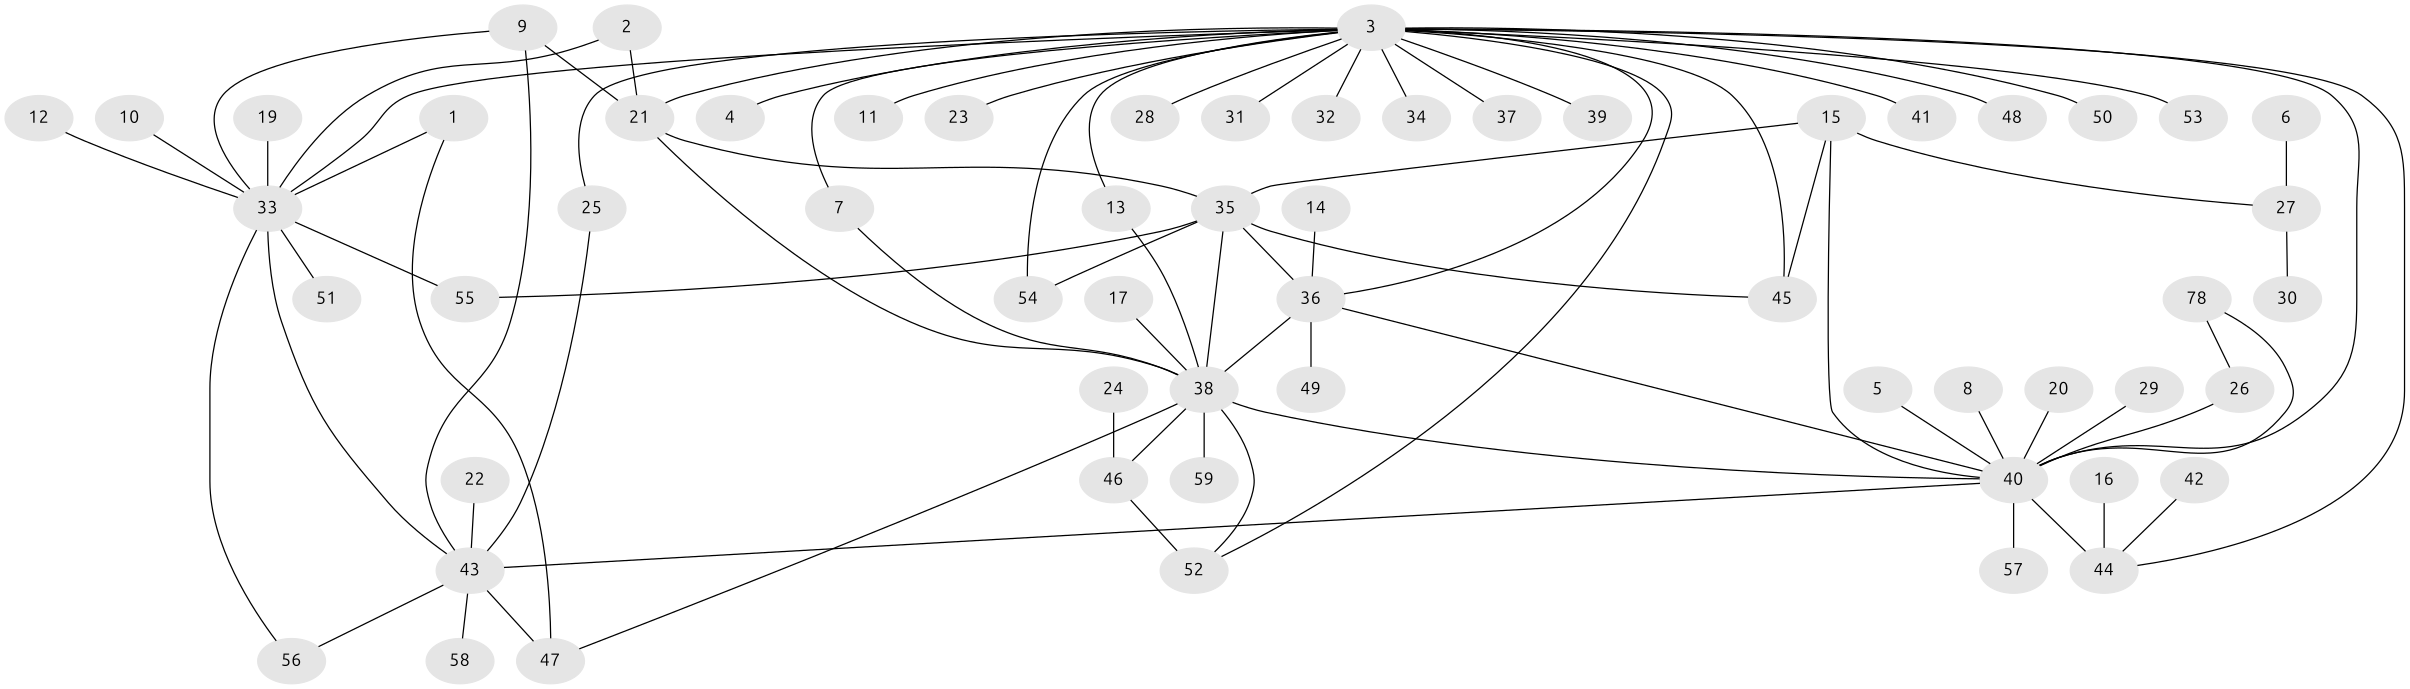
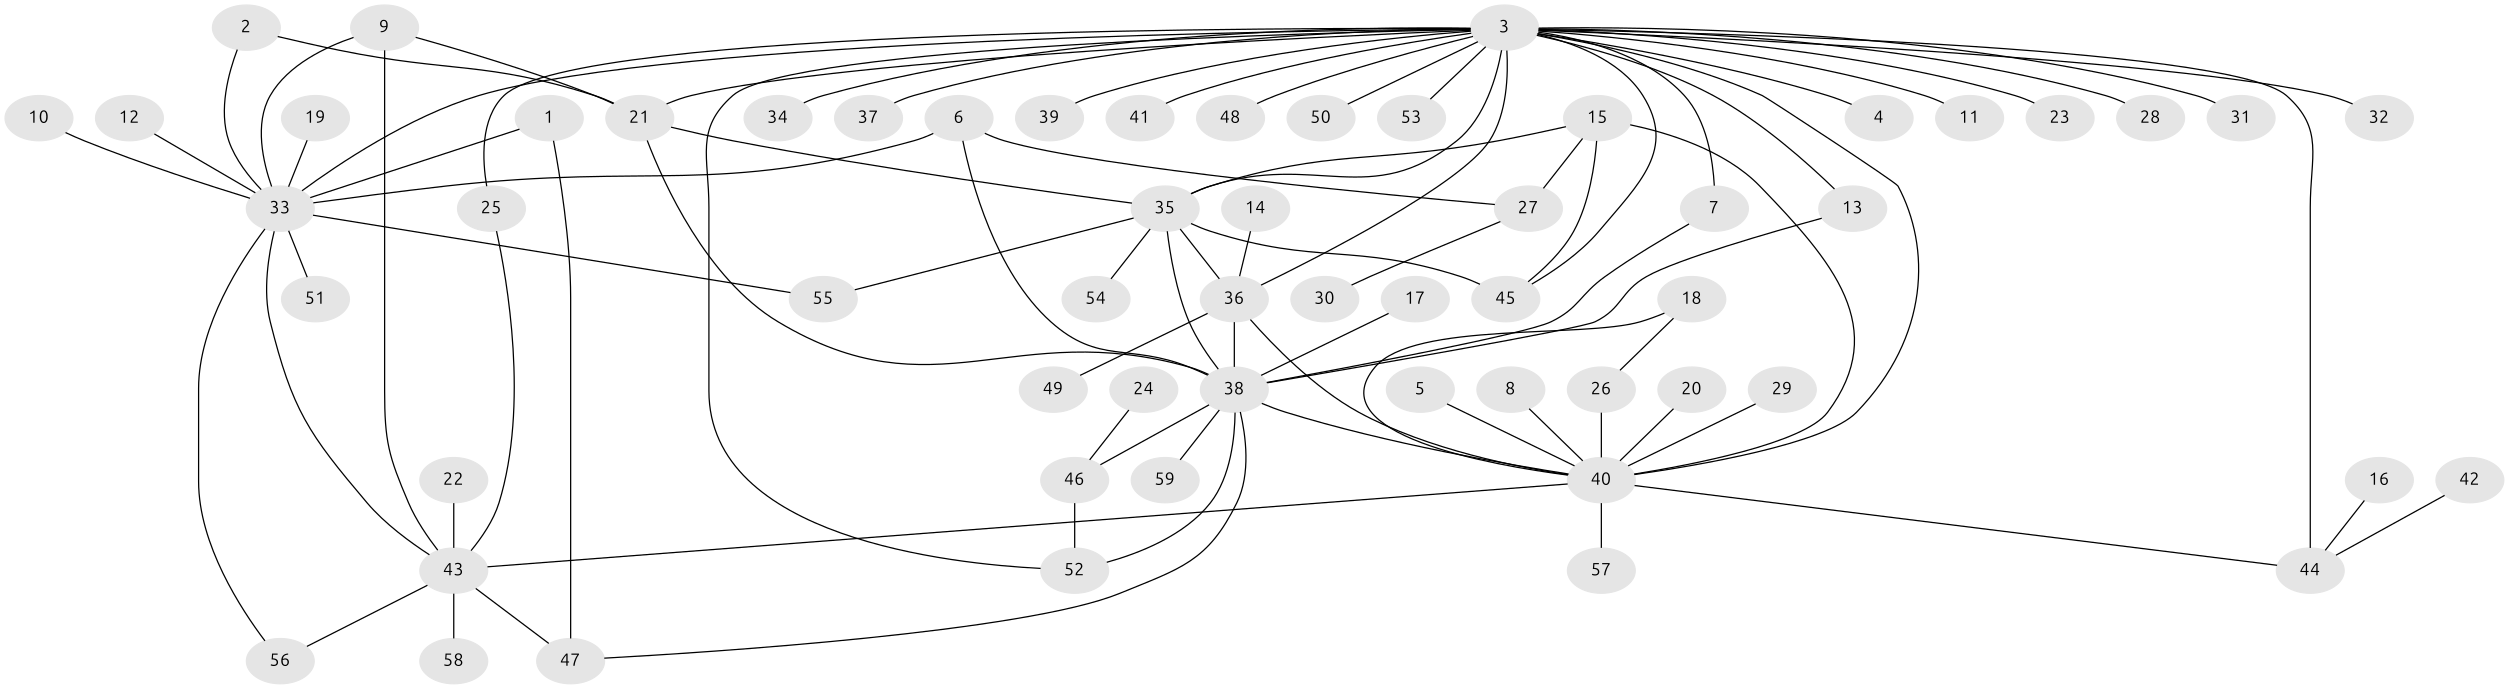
(1103, 83) -> (1378, 175)
none -> (625, 176)
(2197, 299) -> (1692, 299)
none -> (1038, 309)
